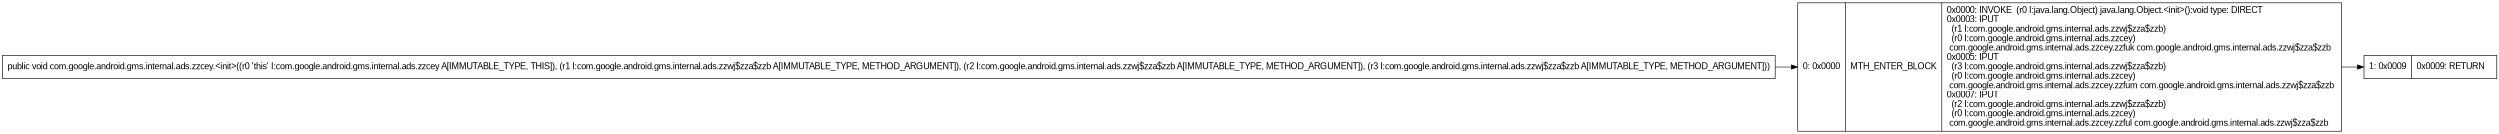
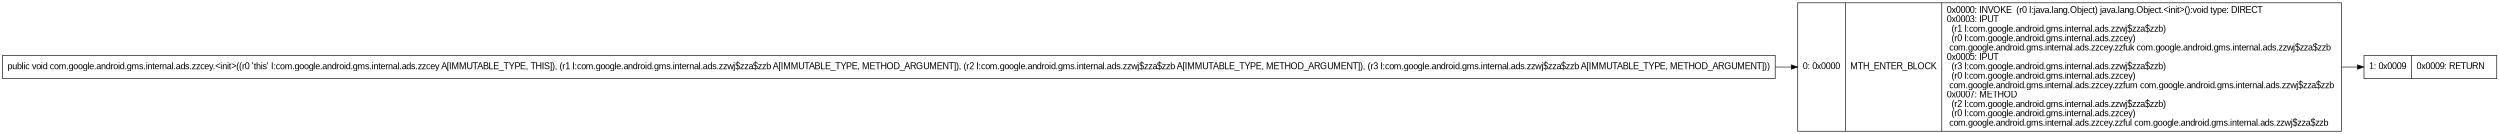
(1975, 95) -> (1984, 95)
